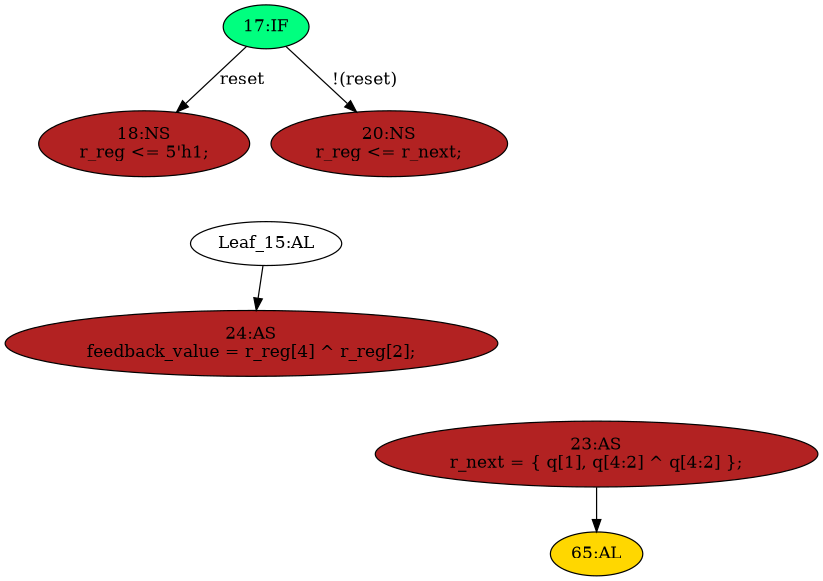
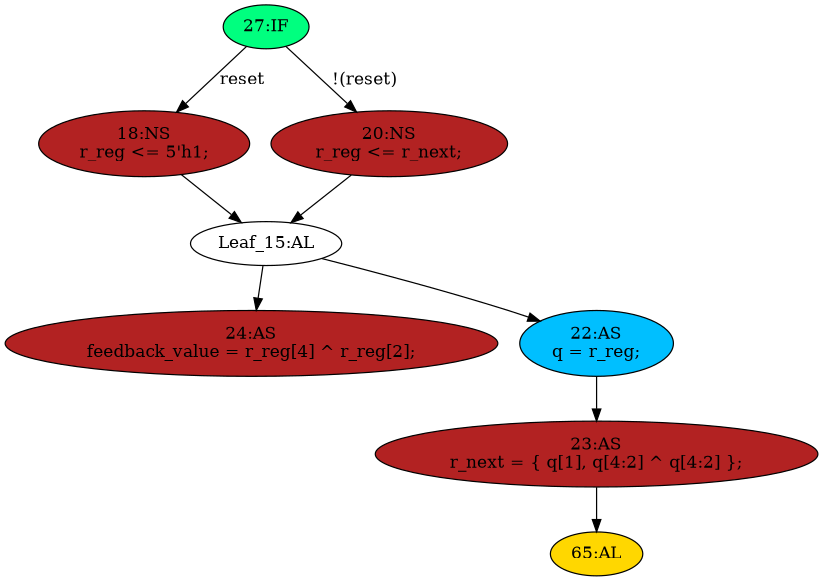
(266, 27) -> (266, 27)
none -> (206, 195)
none -> (326, 195)
none -> (597, 343)
